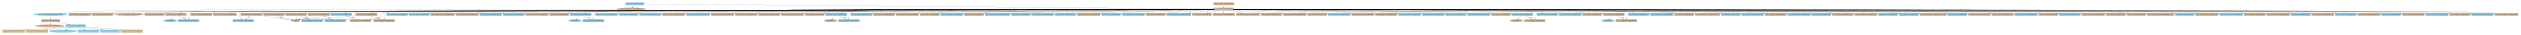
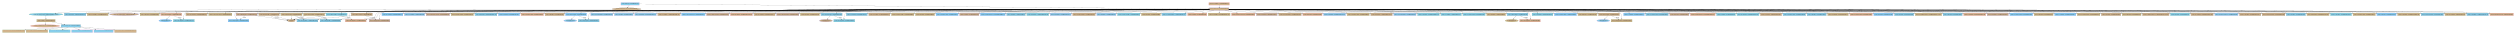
(80, 14) -> (75, 14)
(63, 31) -> (60, 31)
